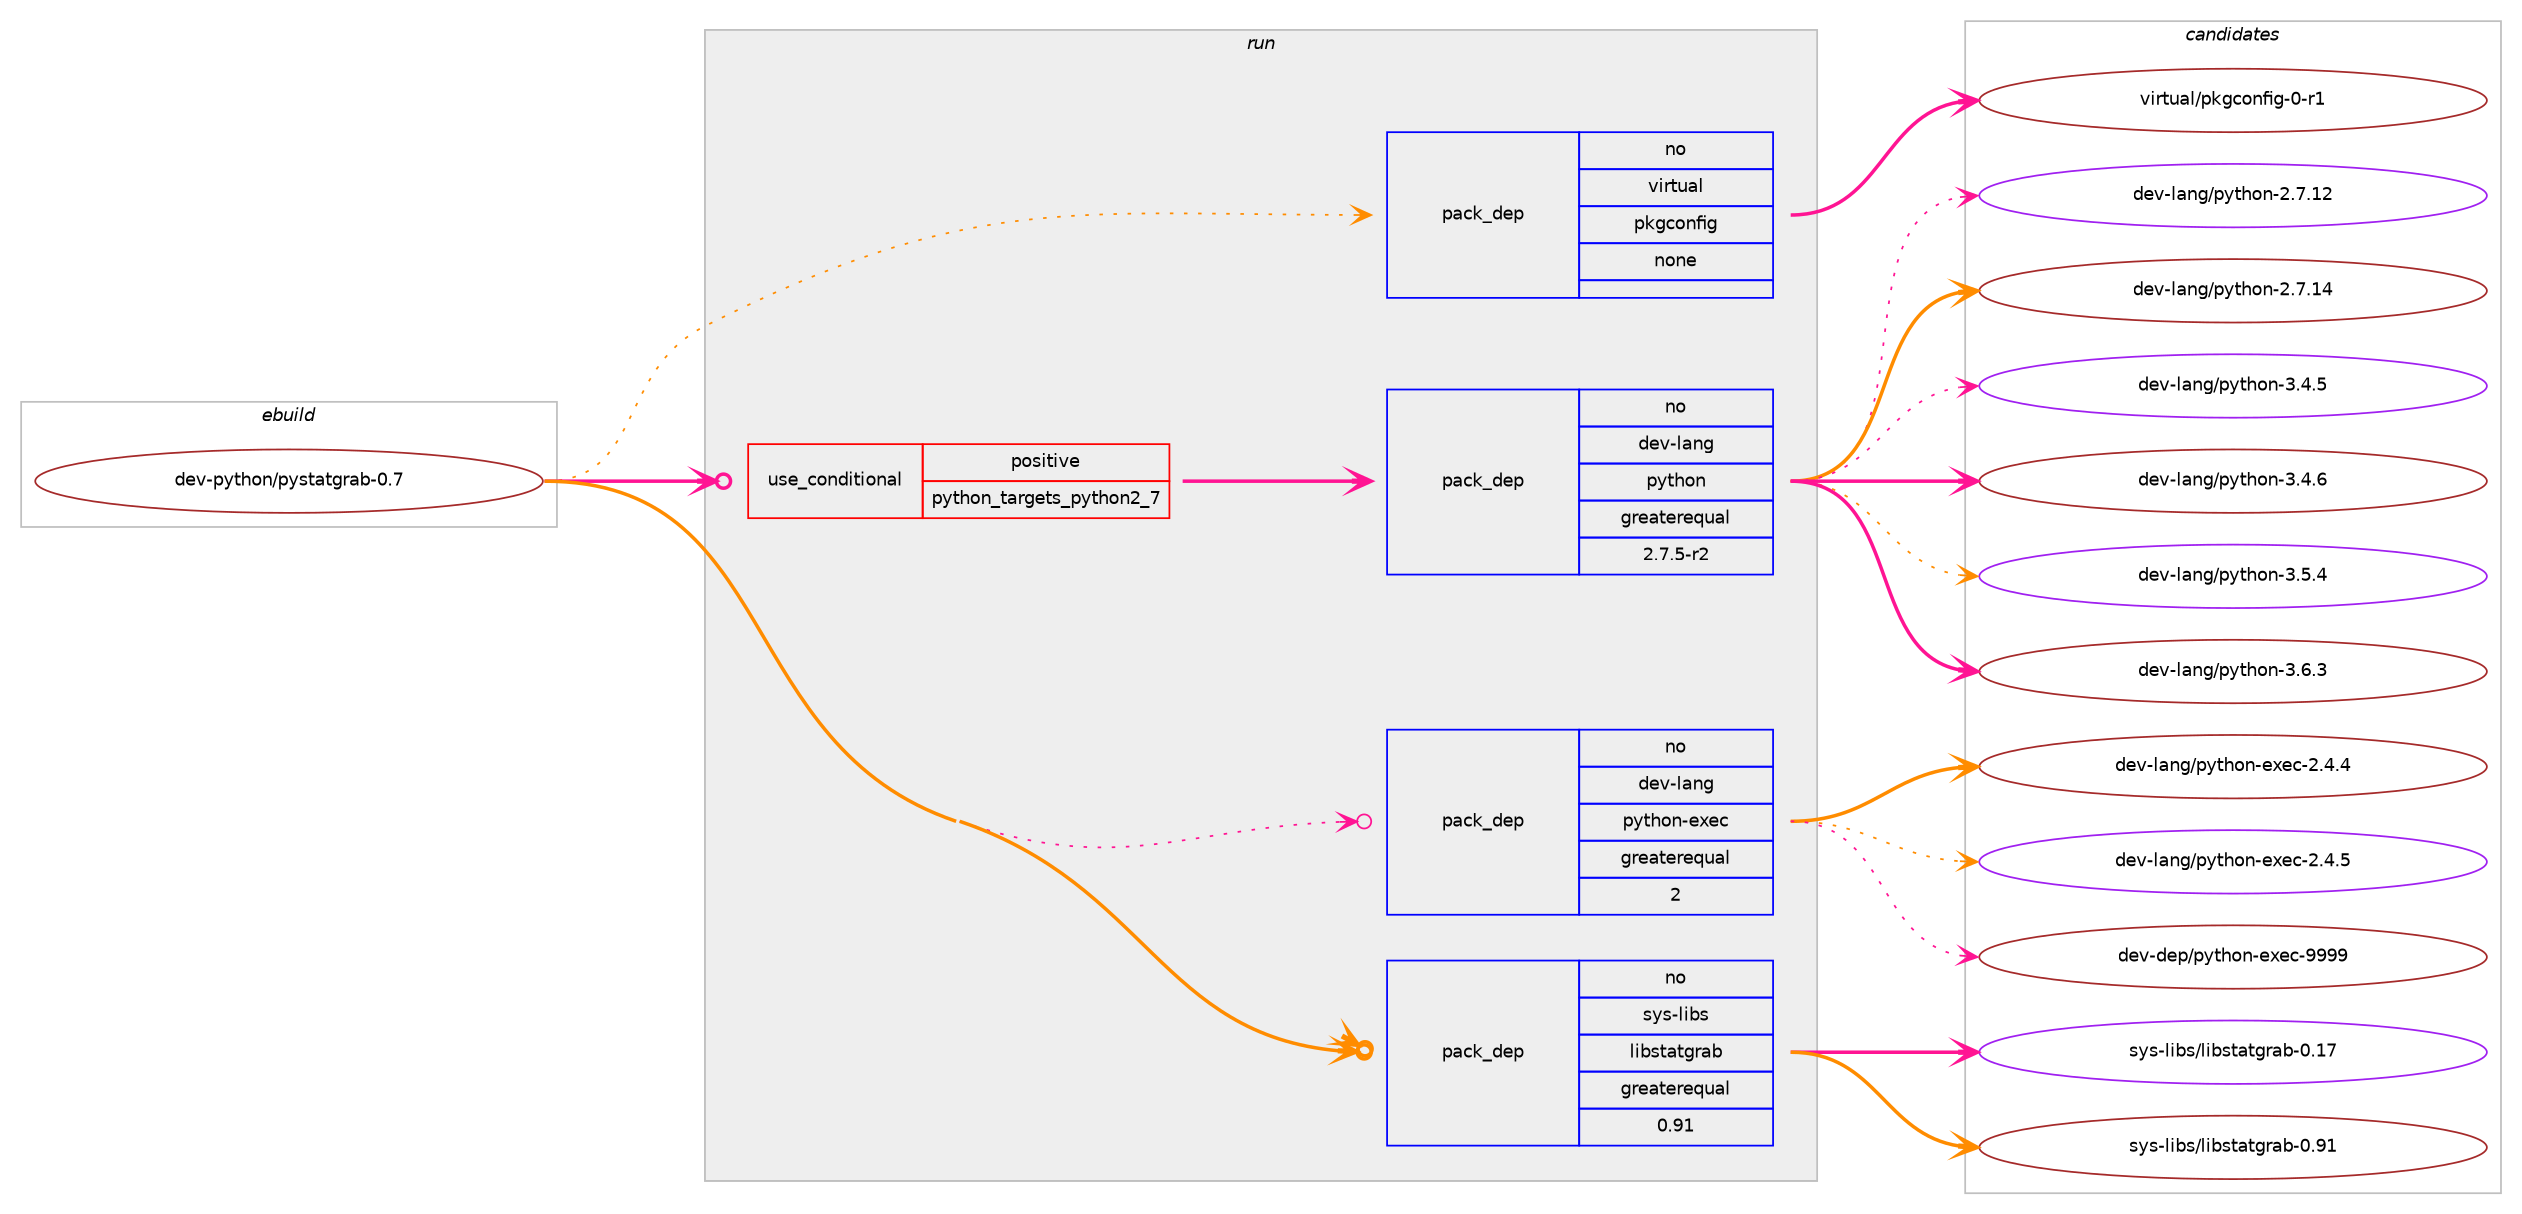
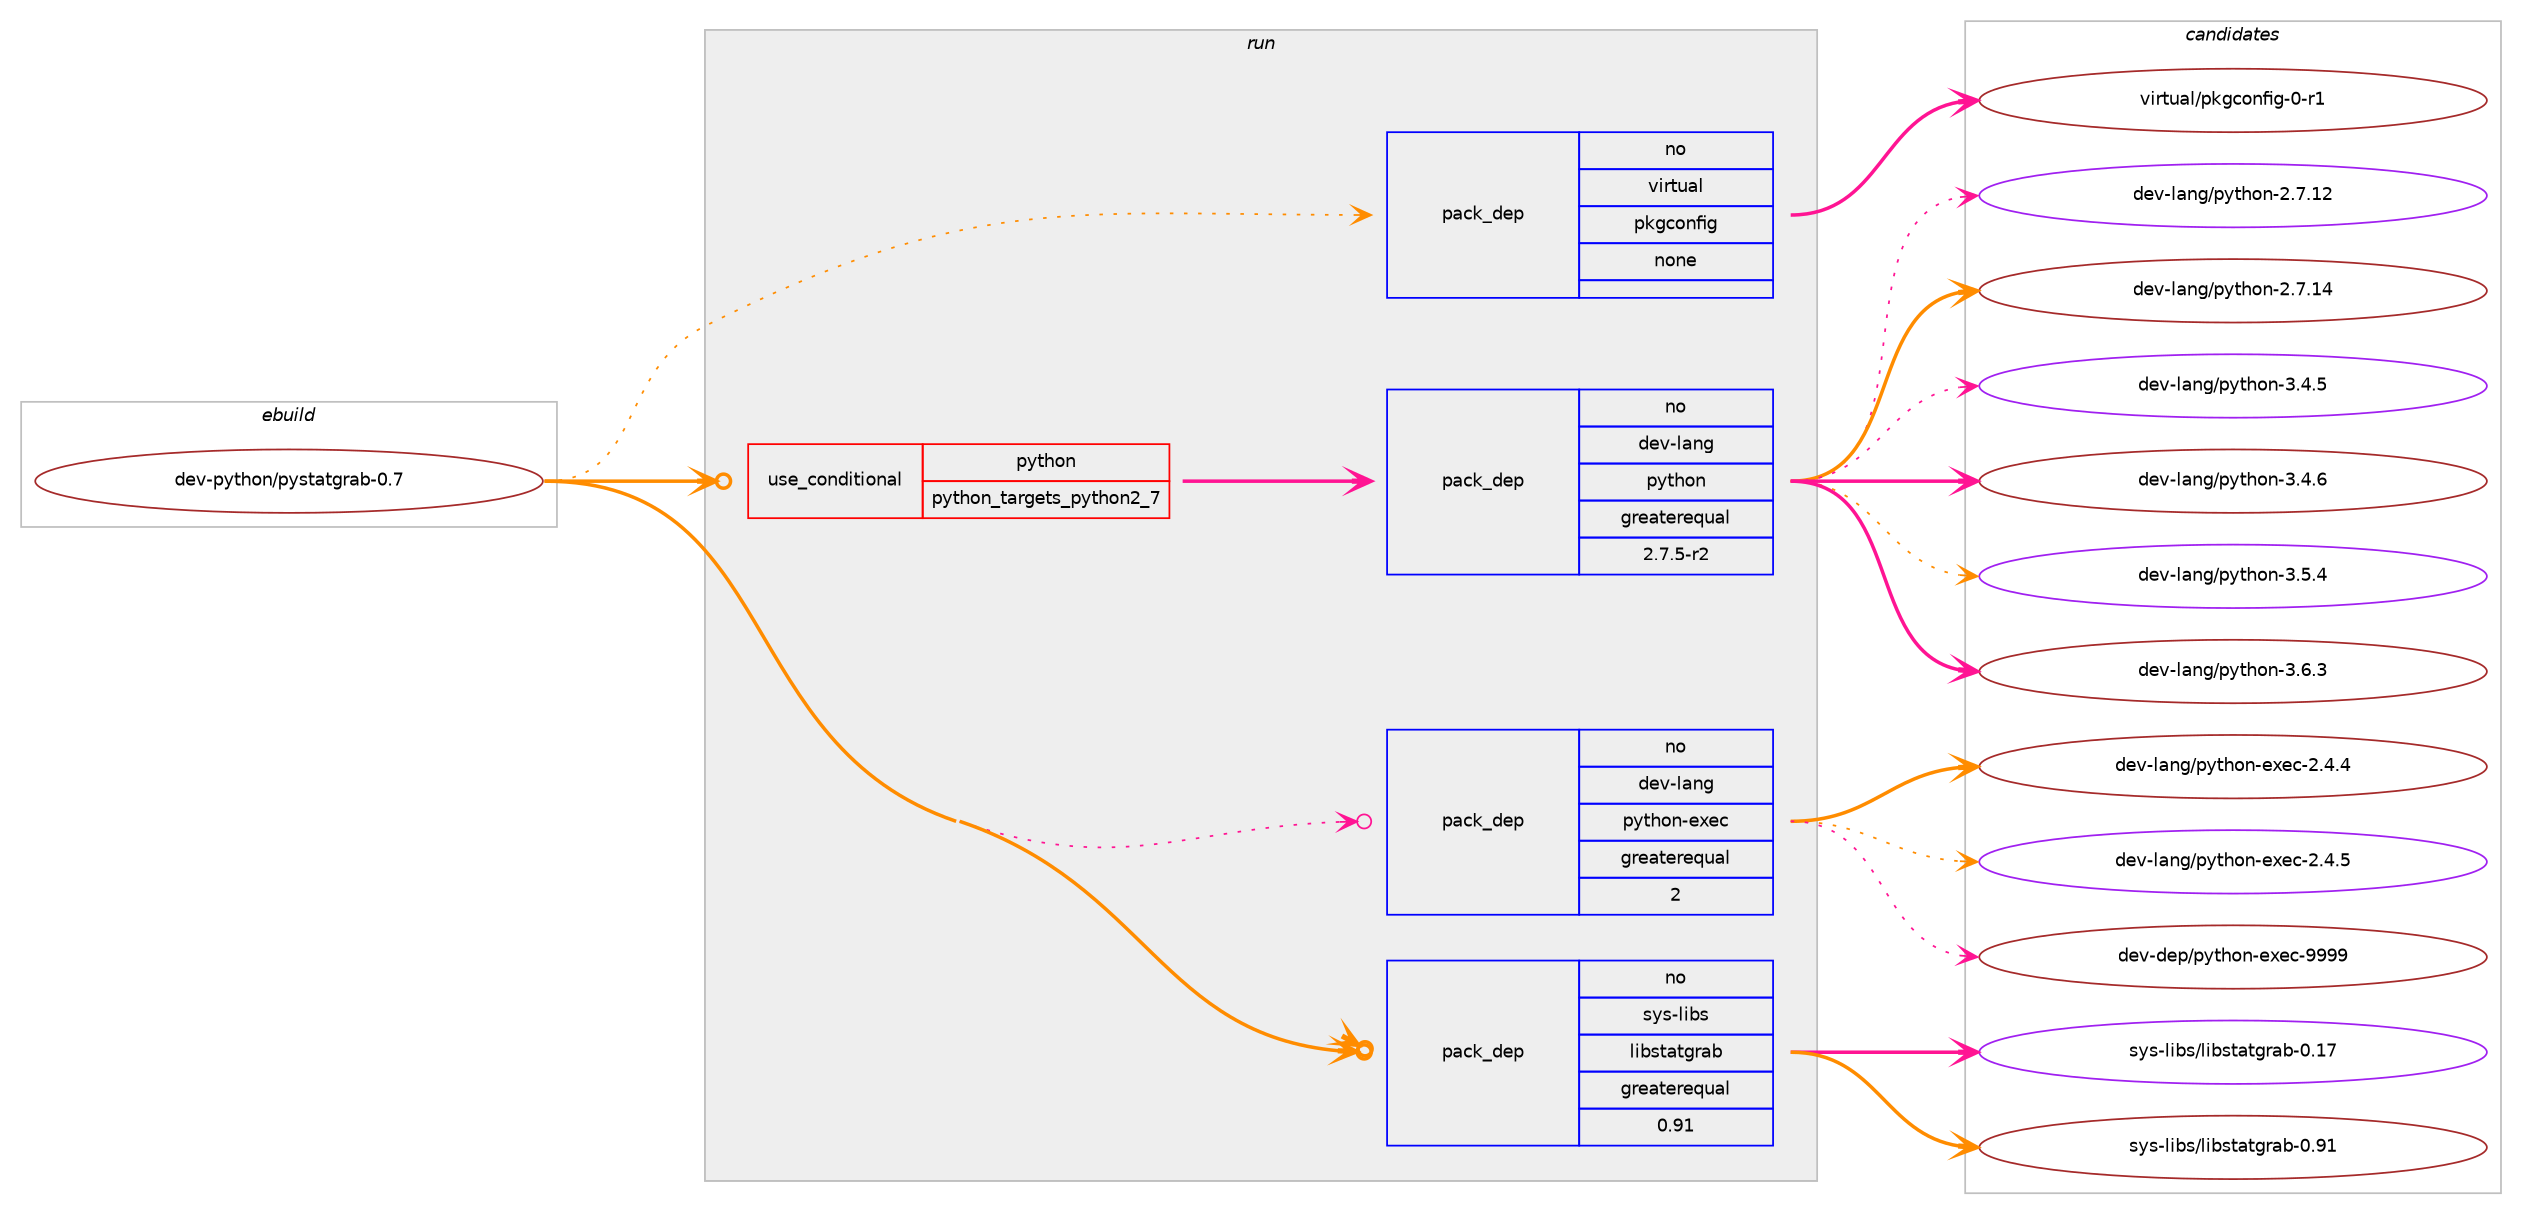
(1046, 462) -> (1046, 462)
(621, 481) -> (621, 481)
